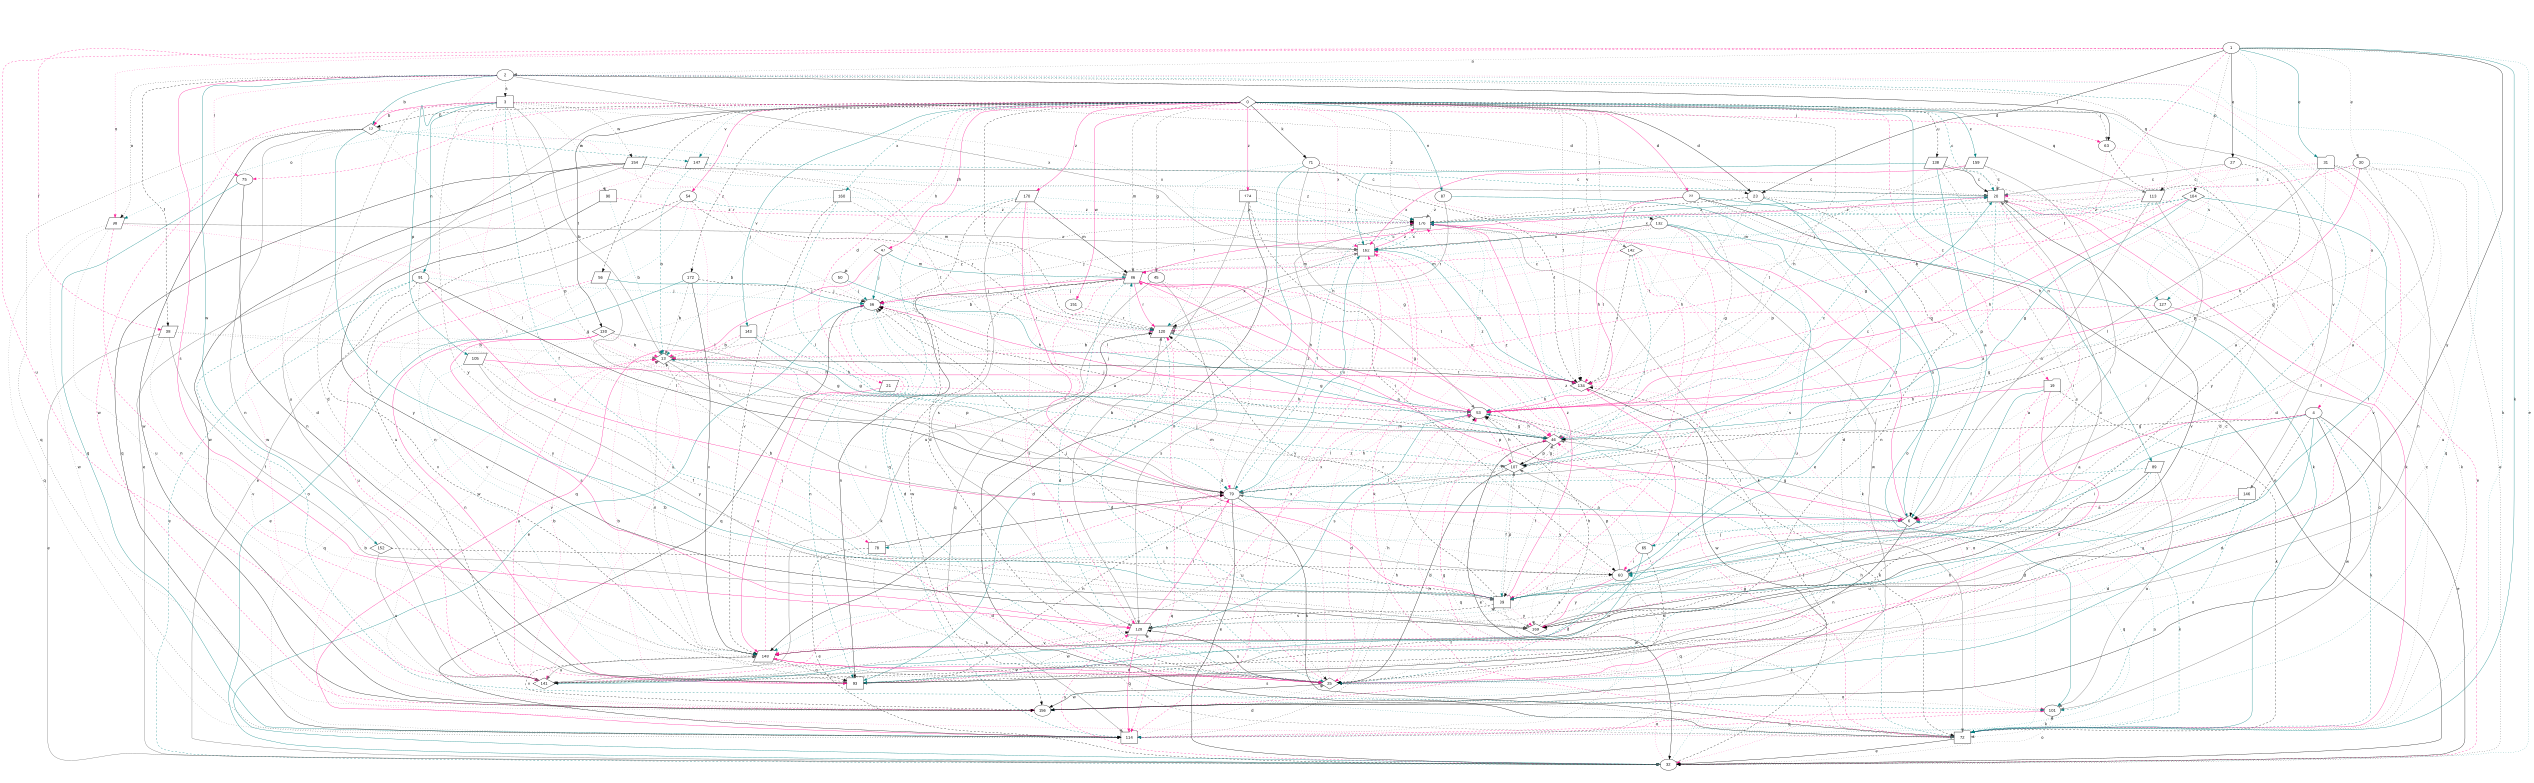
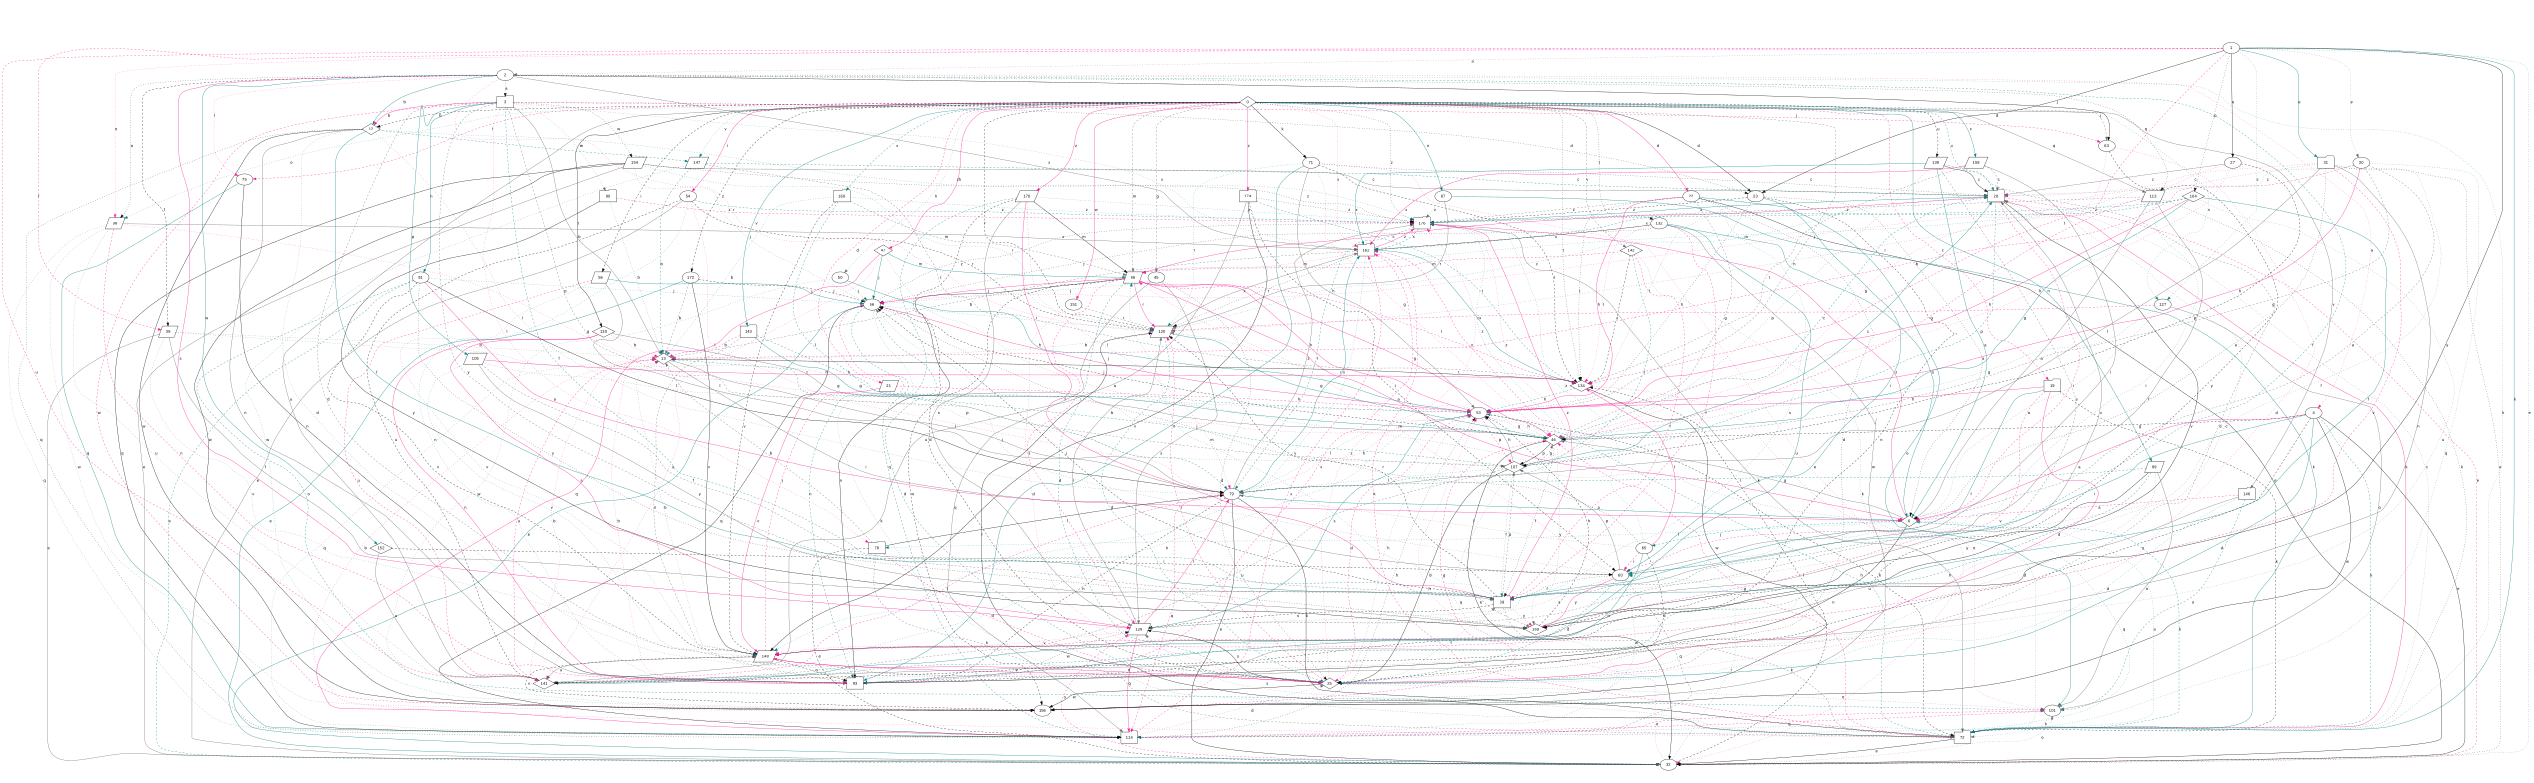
(316, 611) -> (316, 611)
